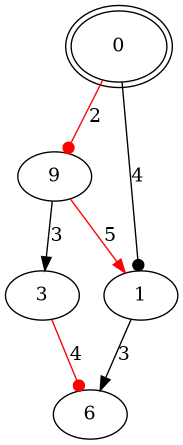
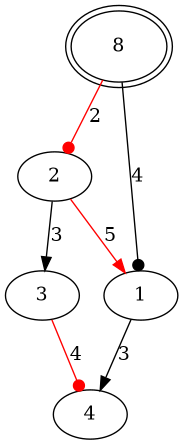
(119, 47) -> (119, 47)
(55, 176) -> (55, 176)
(90, 415) -> (90, 415)
